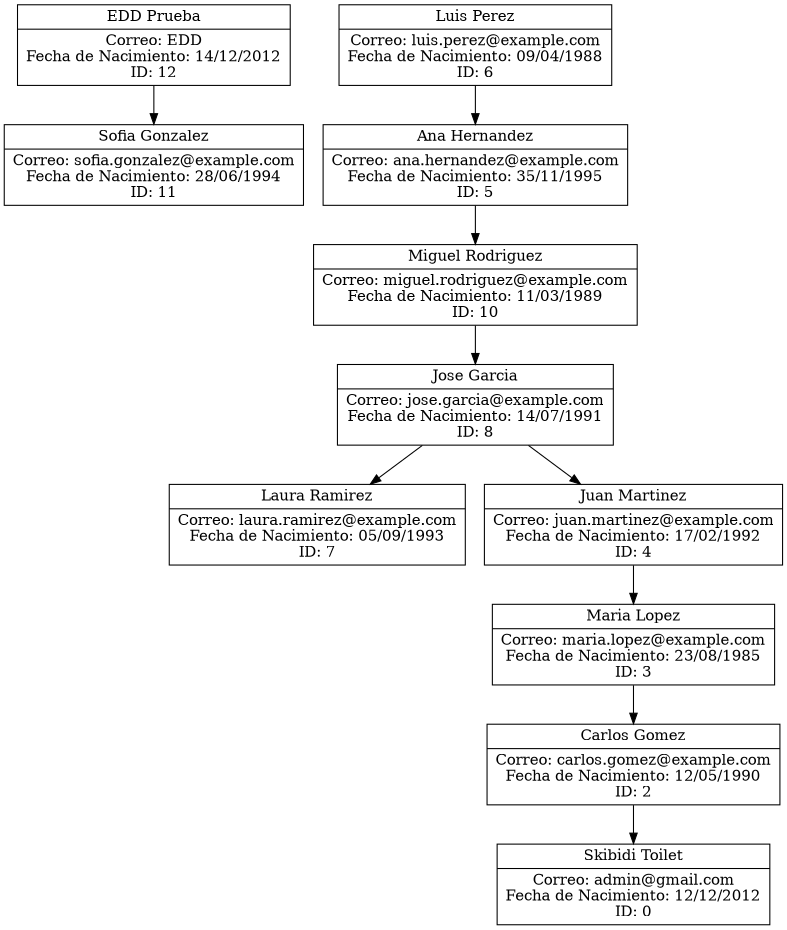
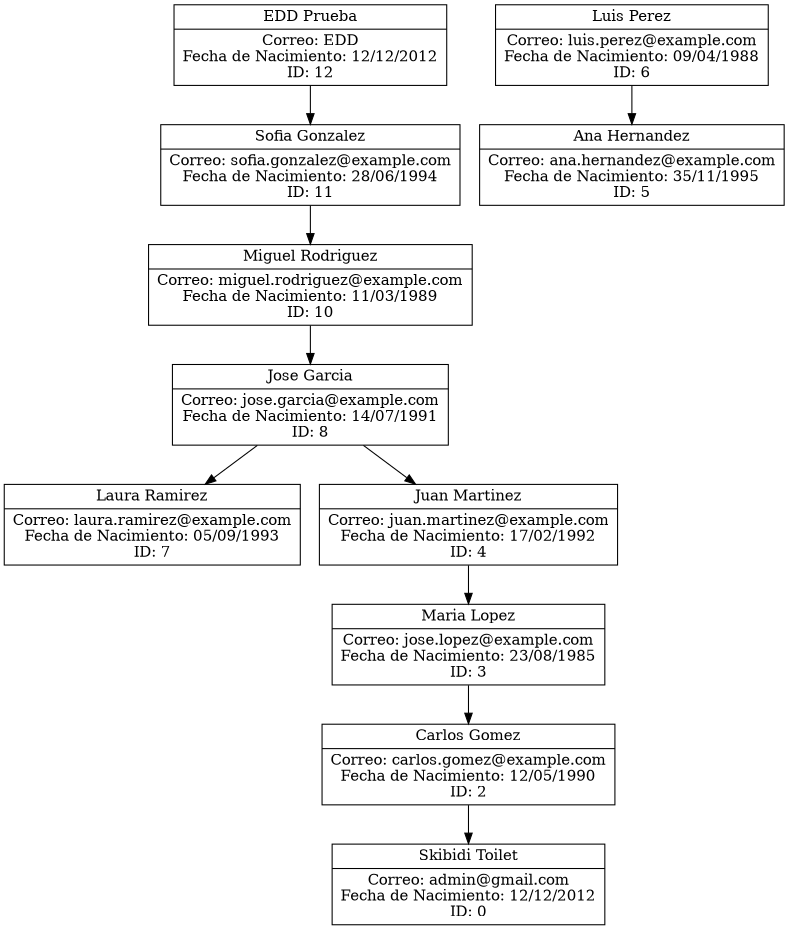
(154, 57) -> (310, 57)
(475, 220) -> (310, 220)
(633, 640) -> (468, 640)
